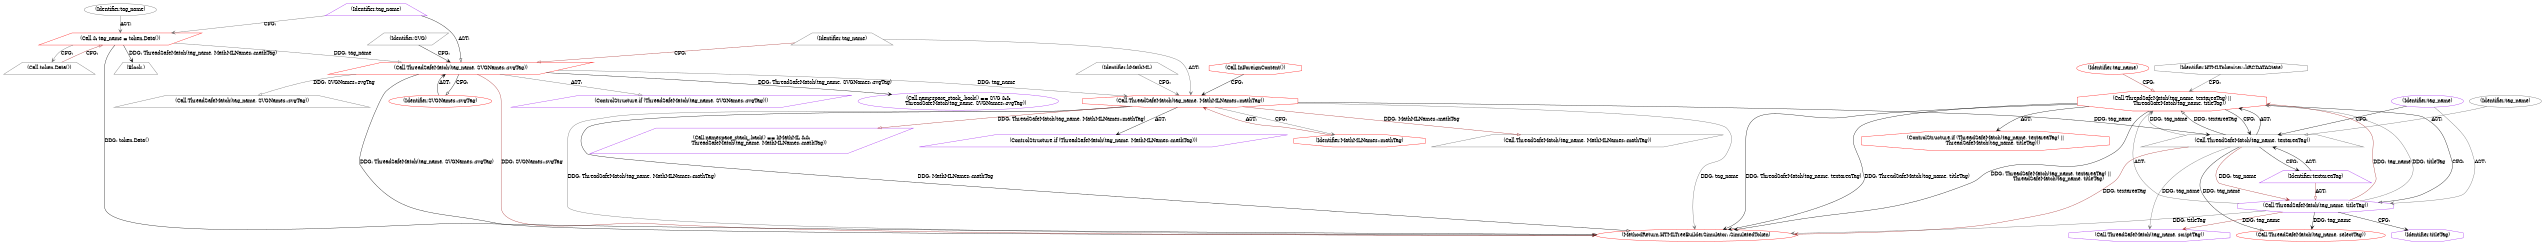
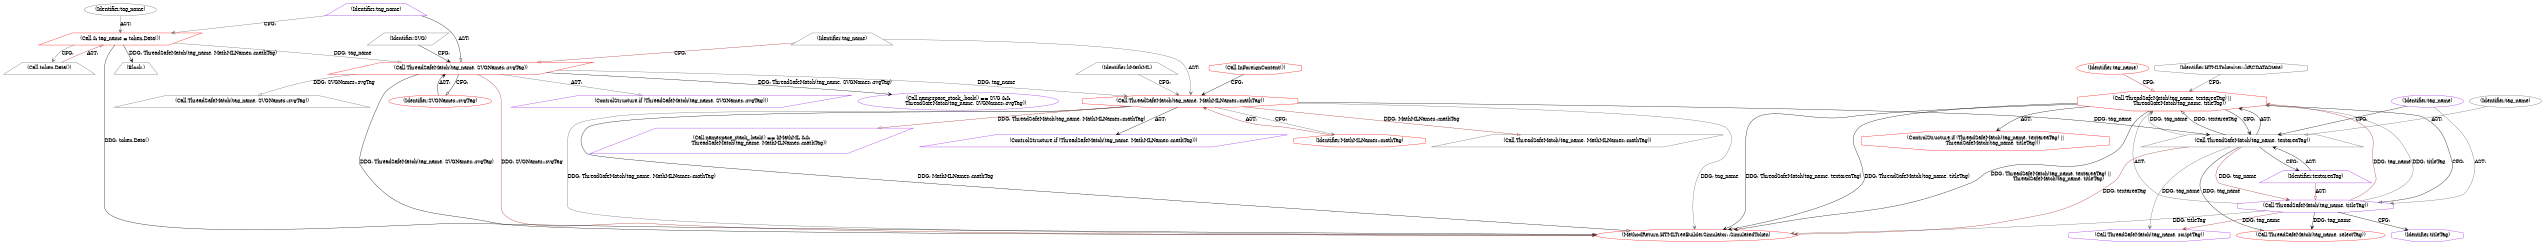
(93, 54) -> (93, 54)
